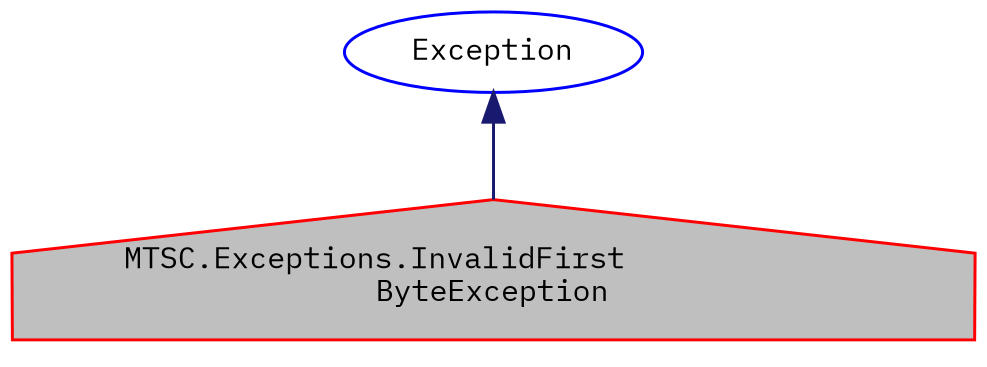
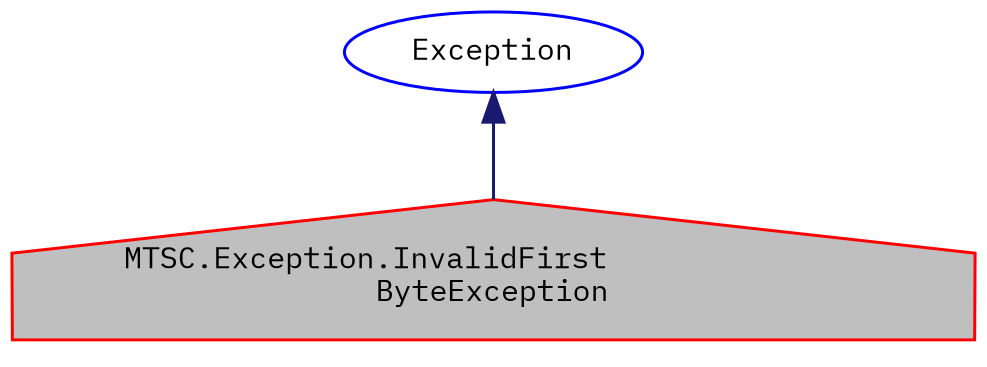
(494, 277) -> (494, 277)
